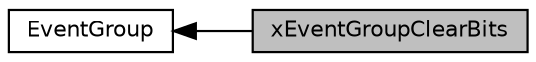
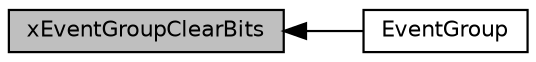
(224, 31) -> (335, 31)
